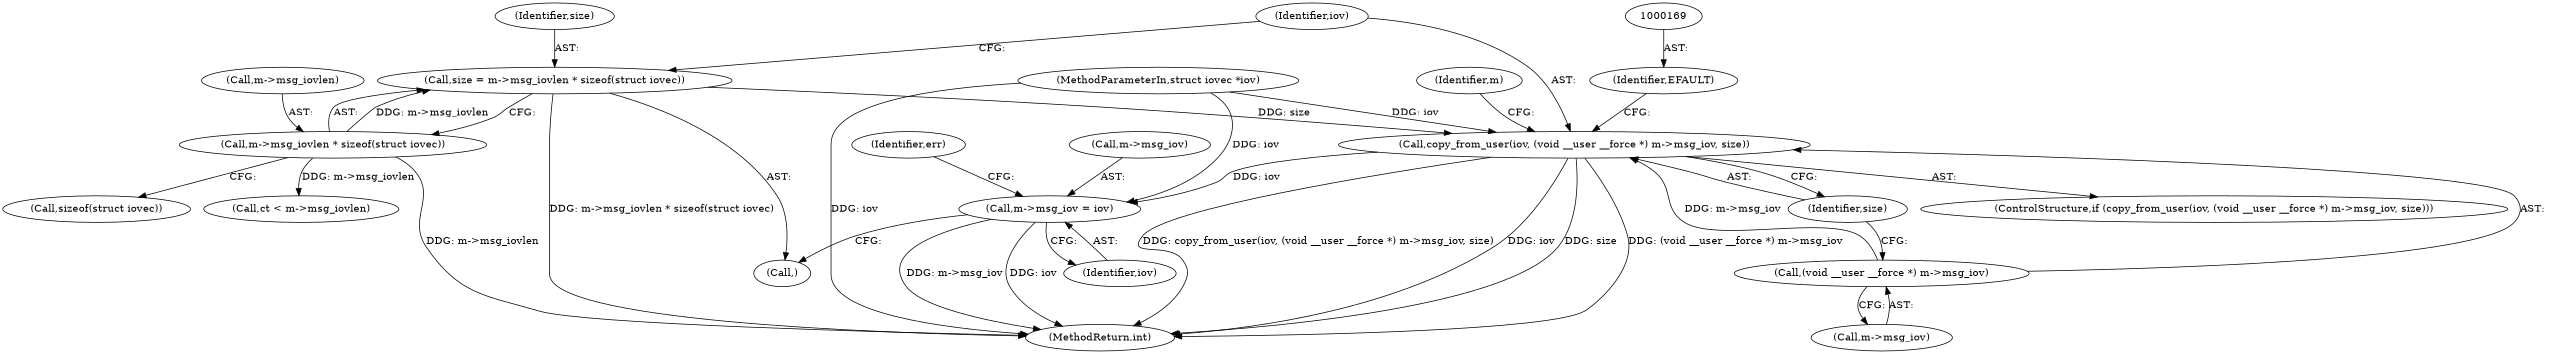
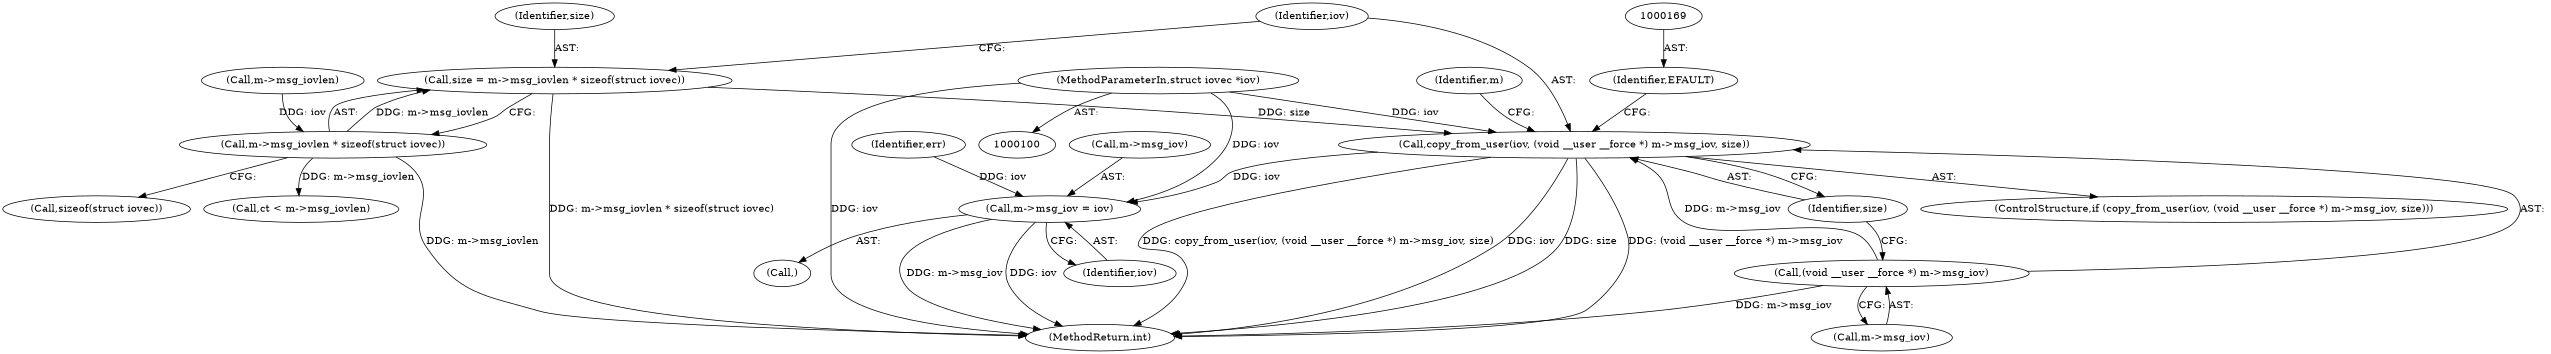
(303, 113) -> (303, 113)
none -> (1017, 145)
(727, 146) -> none
(1003, 177) -> (1003, 177)
(870, 241) -> (870, 241)
none -> (1584, 318)
